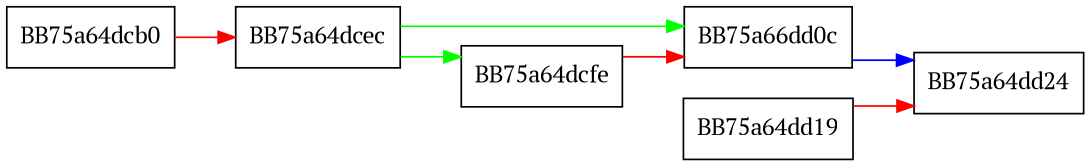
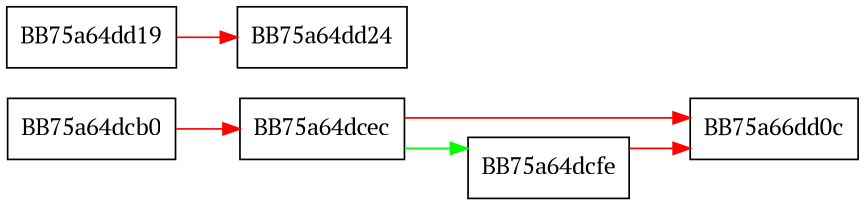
(534, 26) -> (539, 118)
(875, 60) -> none
